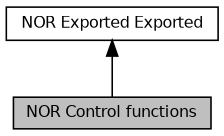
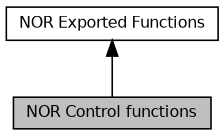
(112, 24) -> (112, 24)
